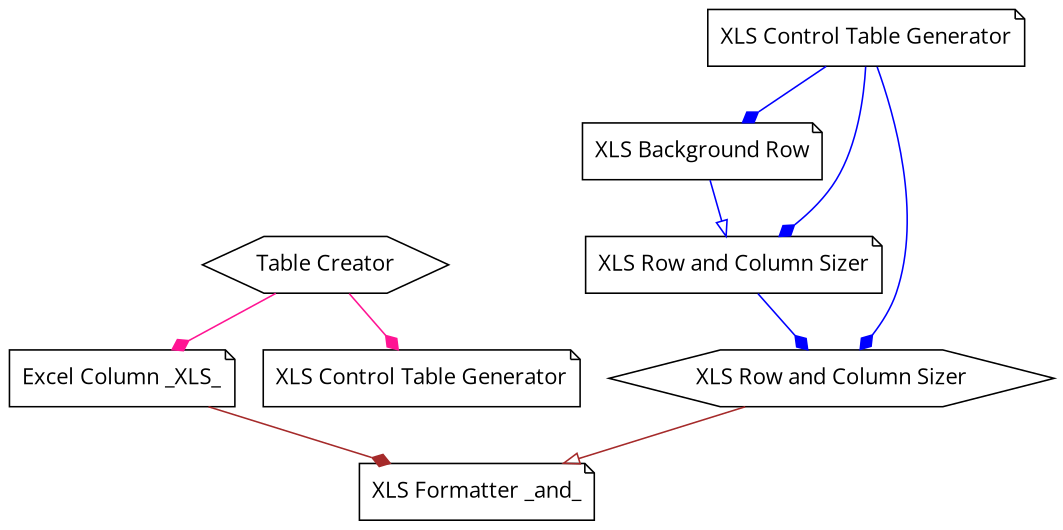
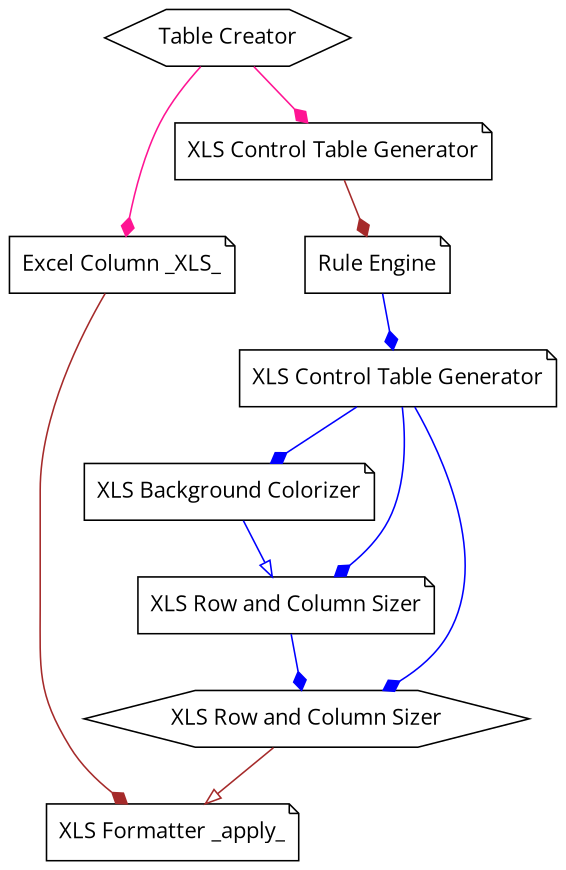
(702, 151) -> (229, 492)
none -> (378, 265)
(477, 492) -> (173, 832)
